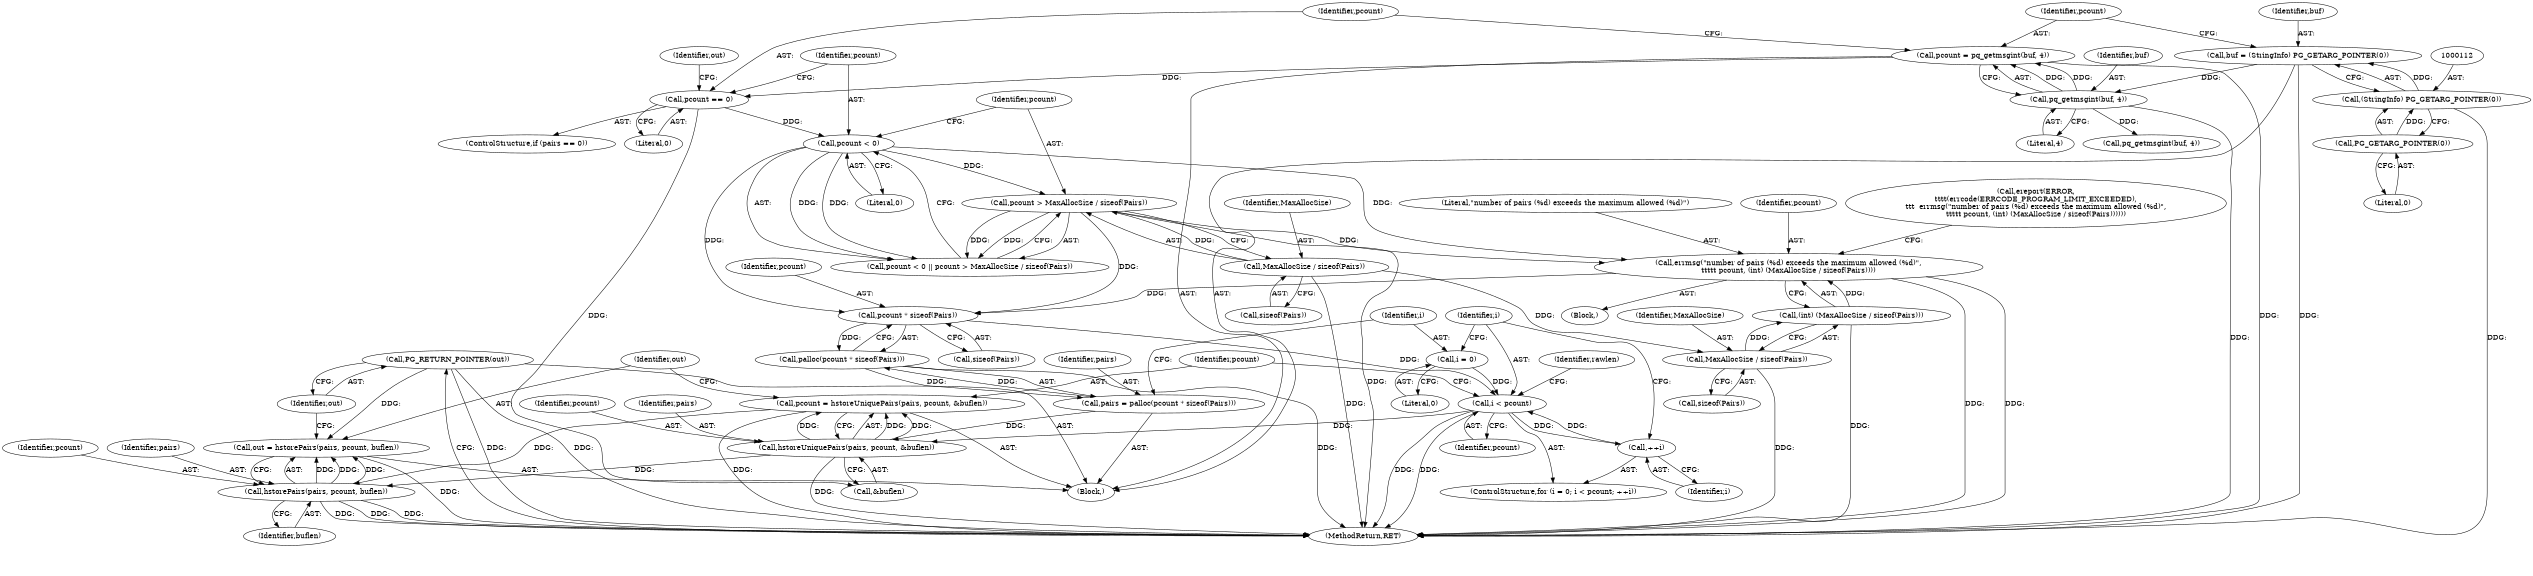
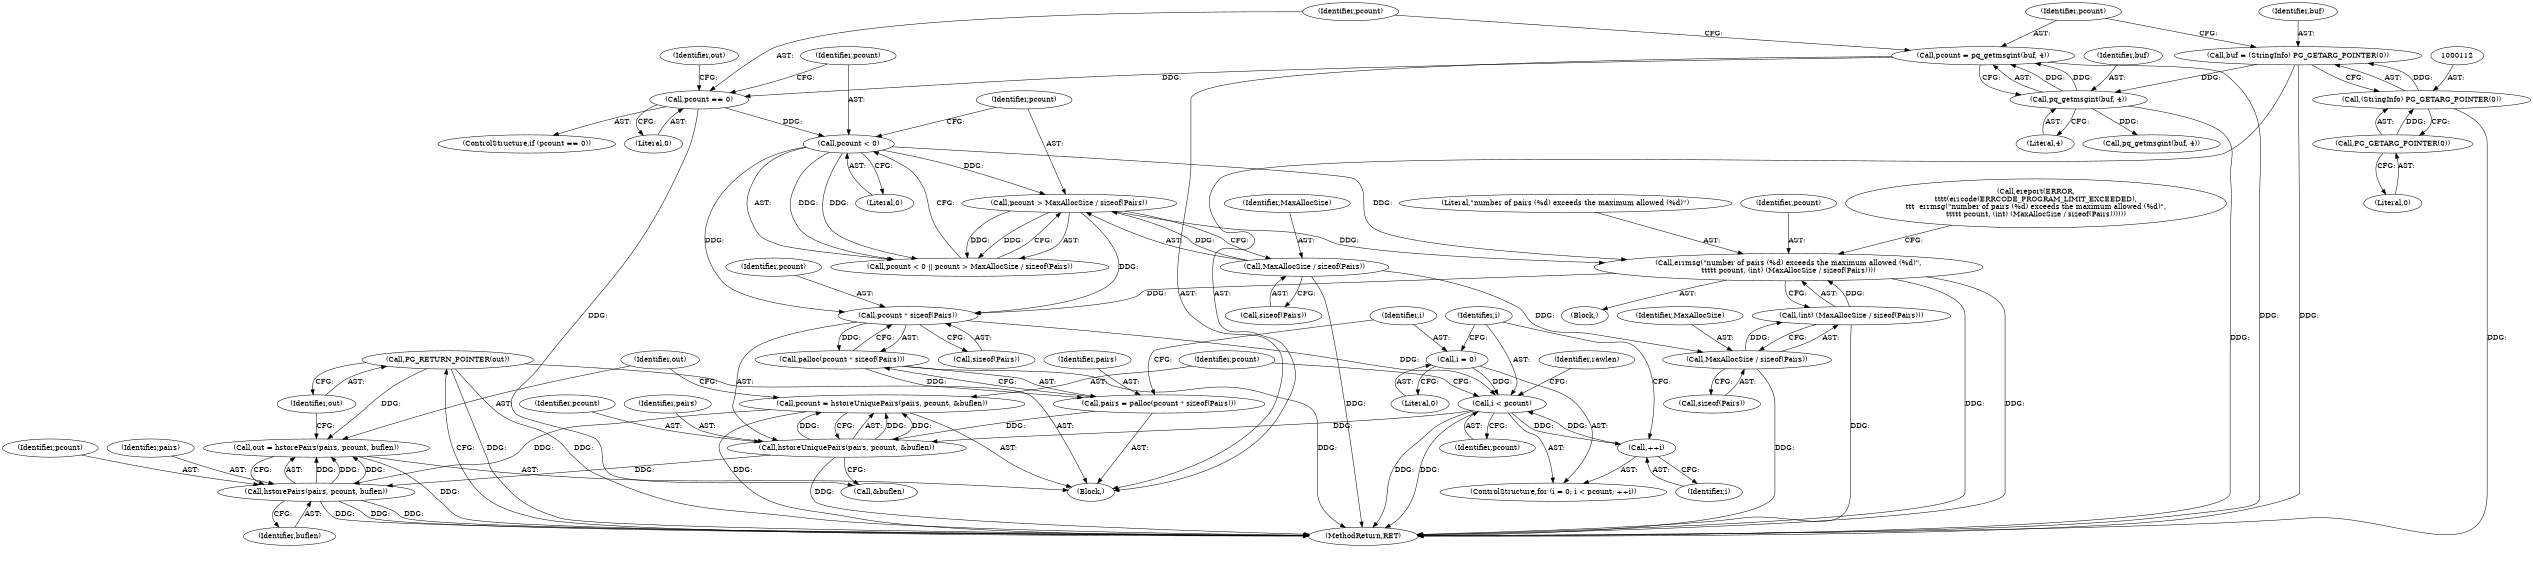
(527, 144) -> (527, 144)
(1398, 267) -> none
(1009, 382) -> (1009, 382)
none -> (1570, 399)
(871, 471) -> (750, 352)
